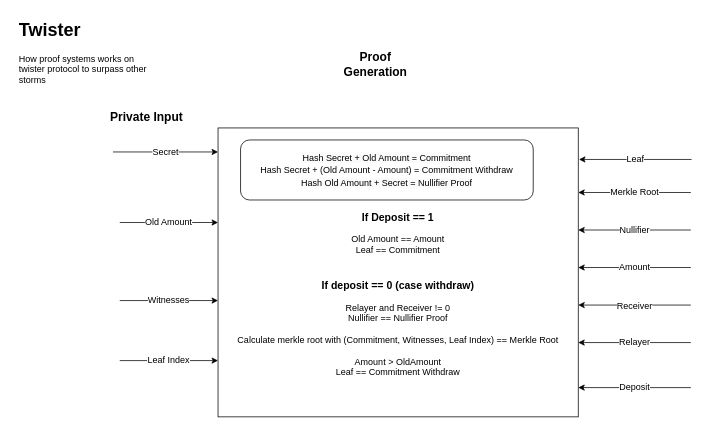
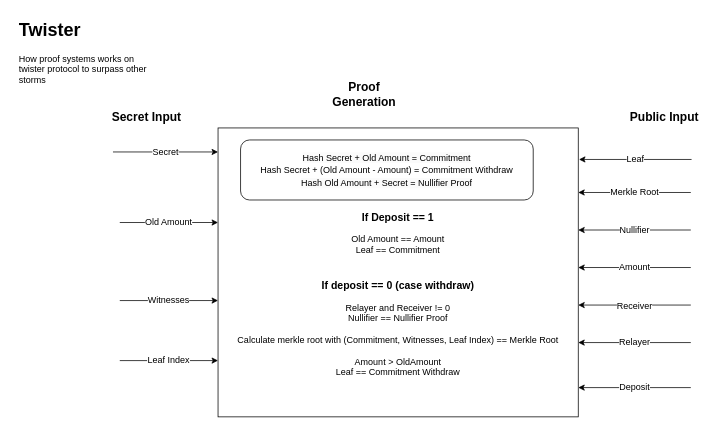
(375, 64) -> (364, 94)
(147, 117) -> (147, 117)
none -> (664, 117)
